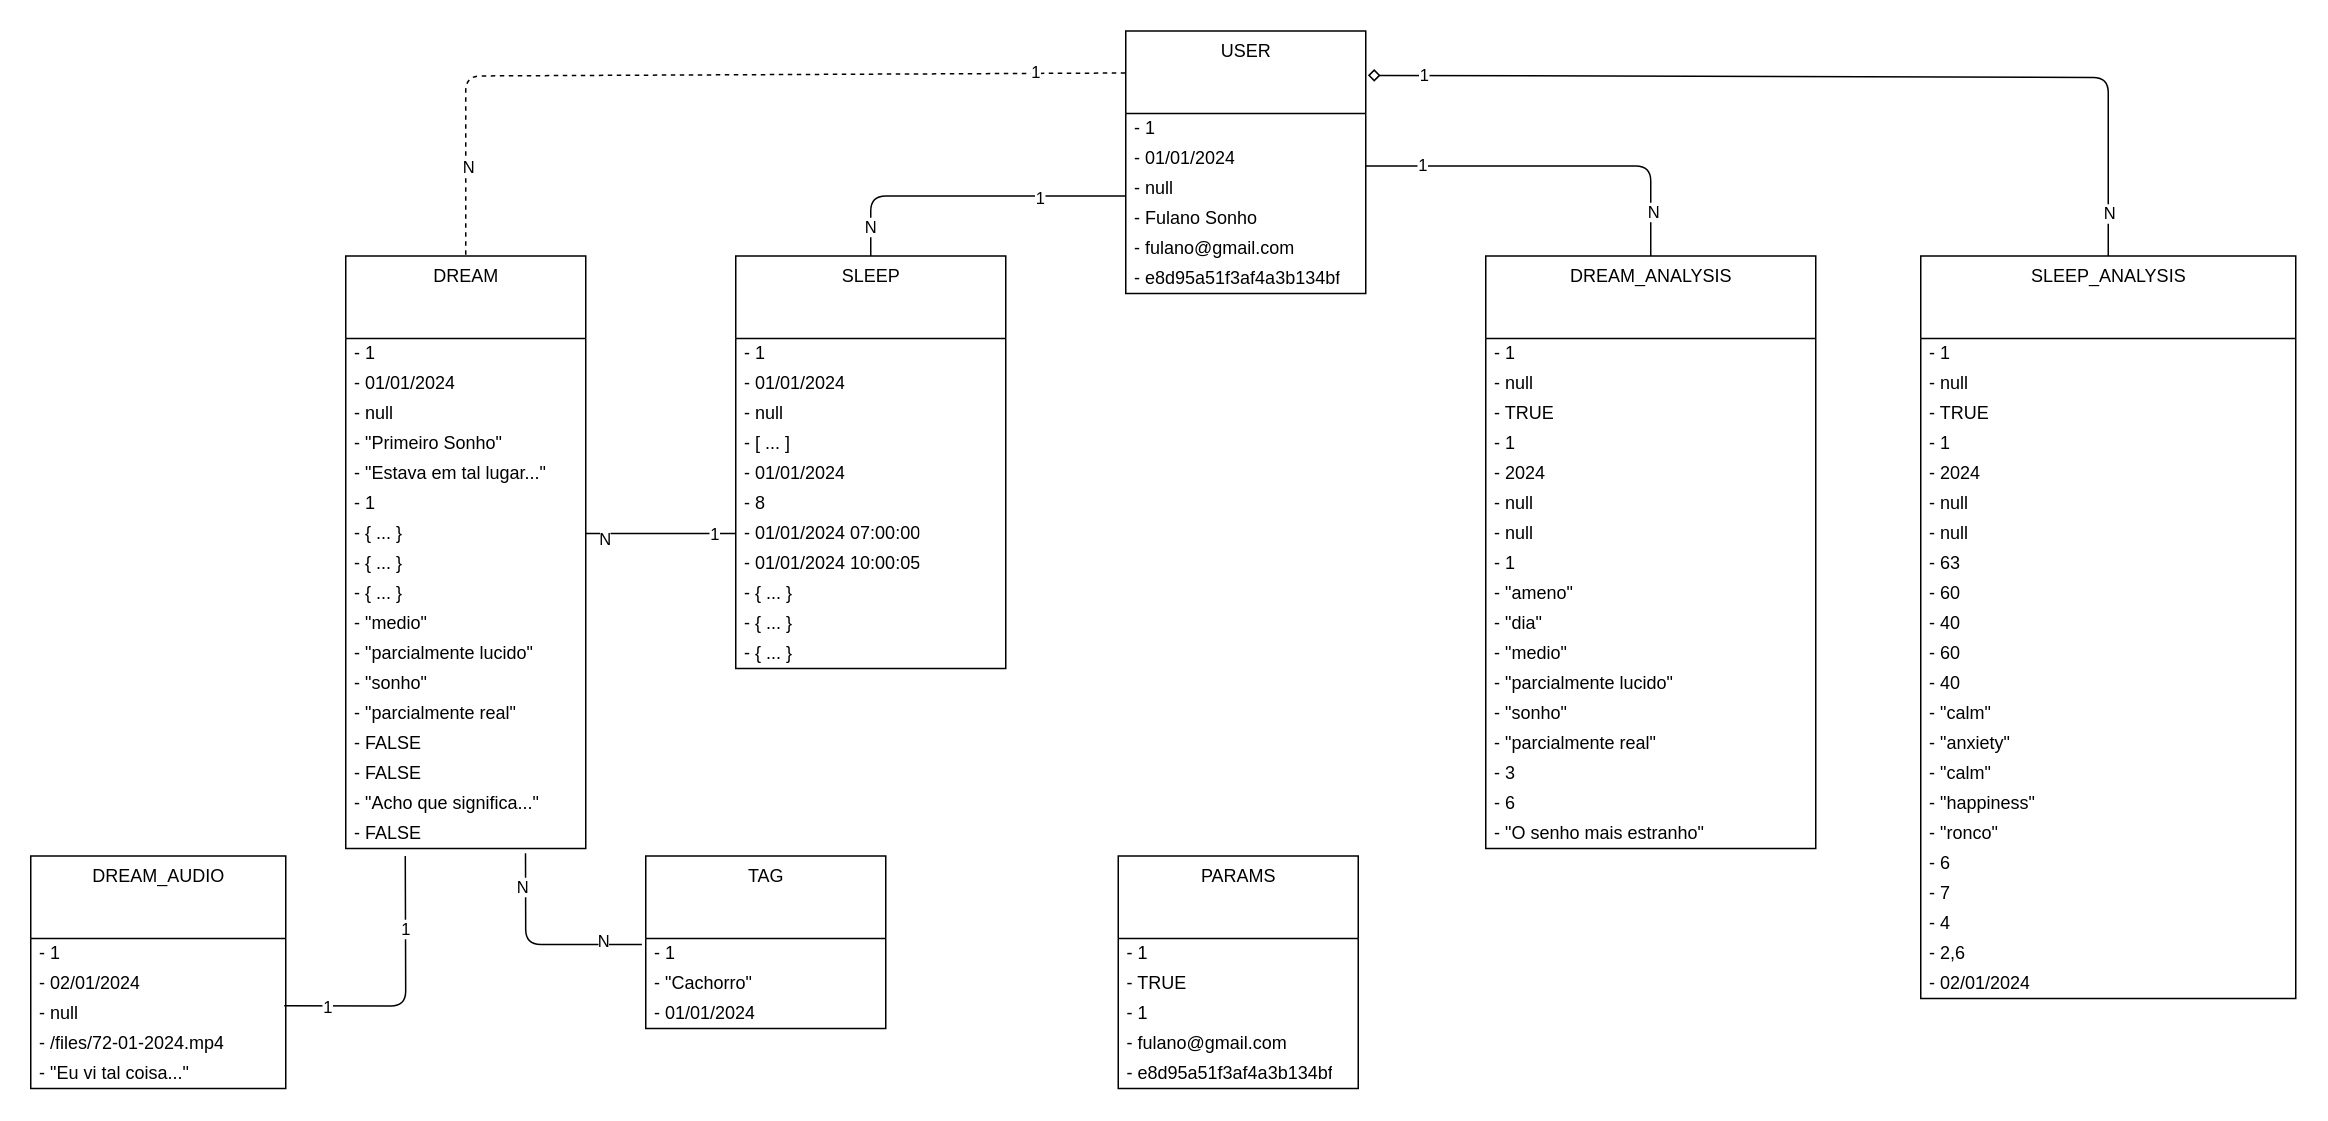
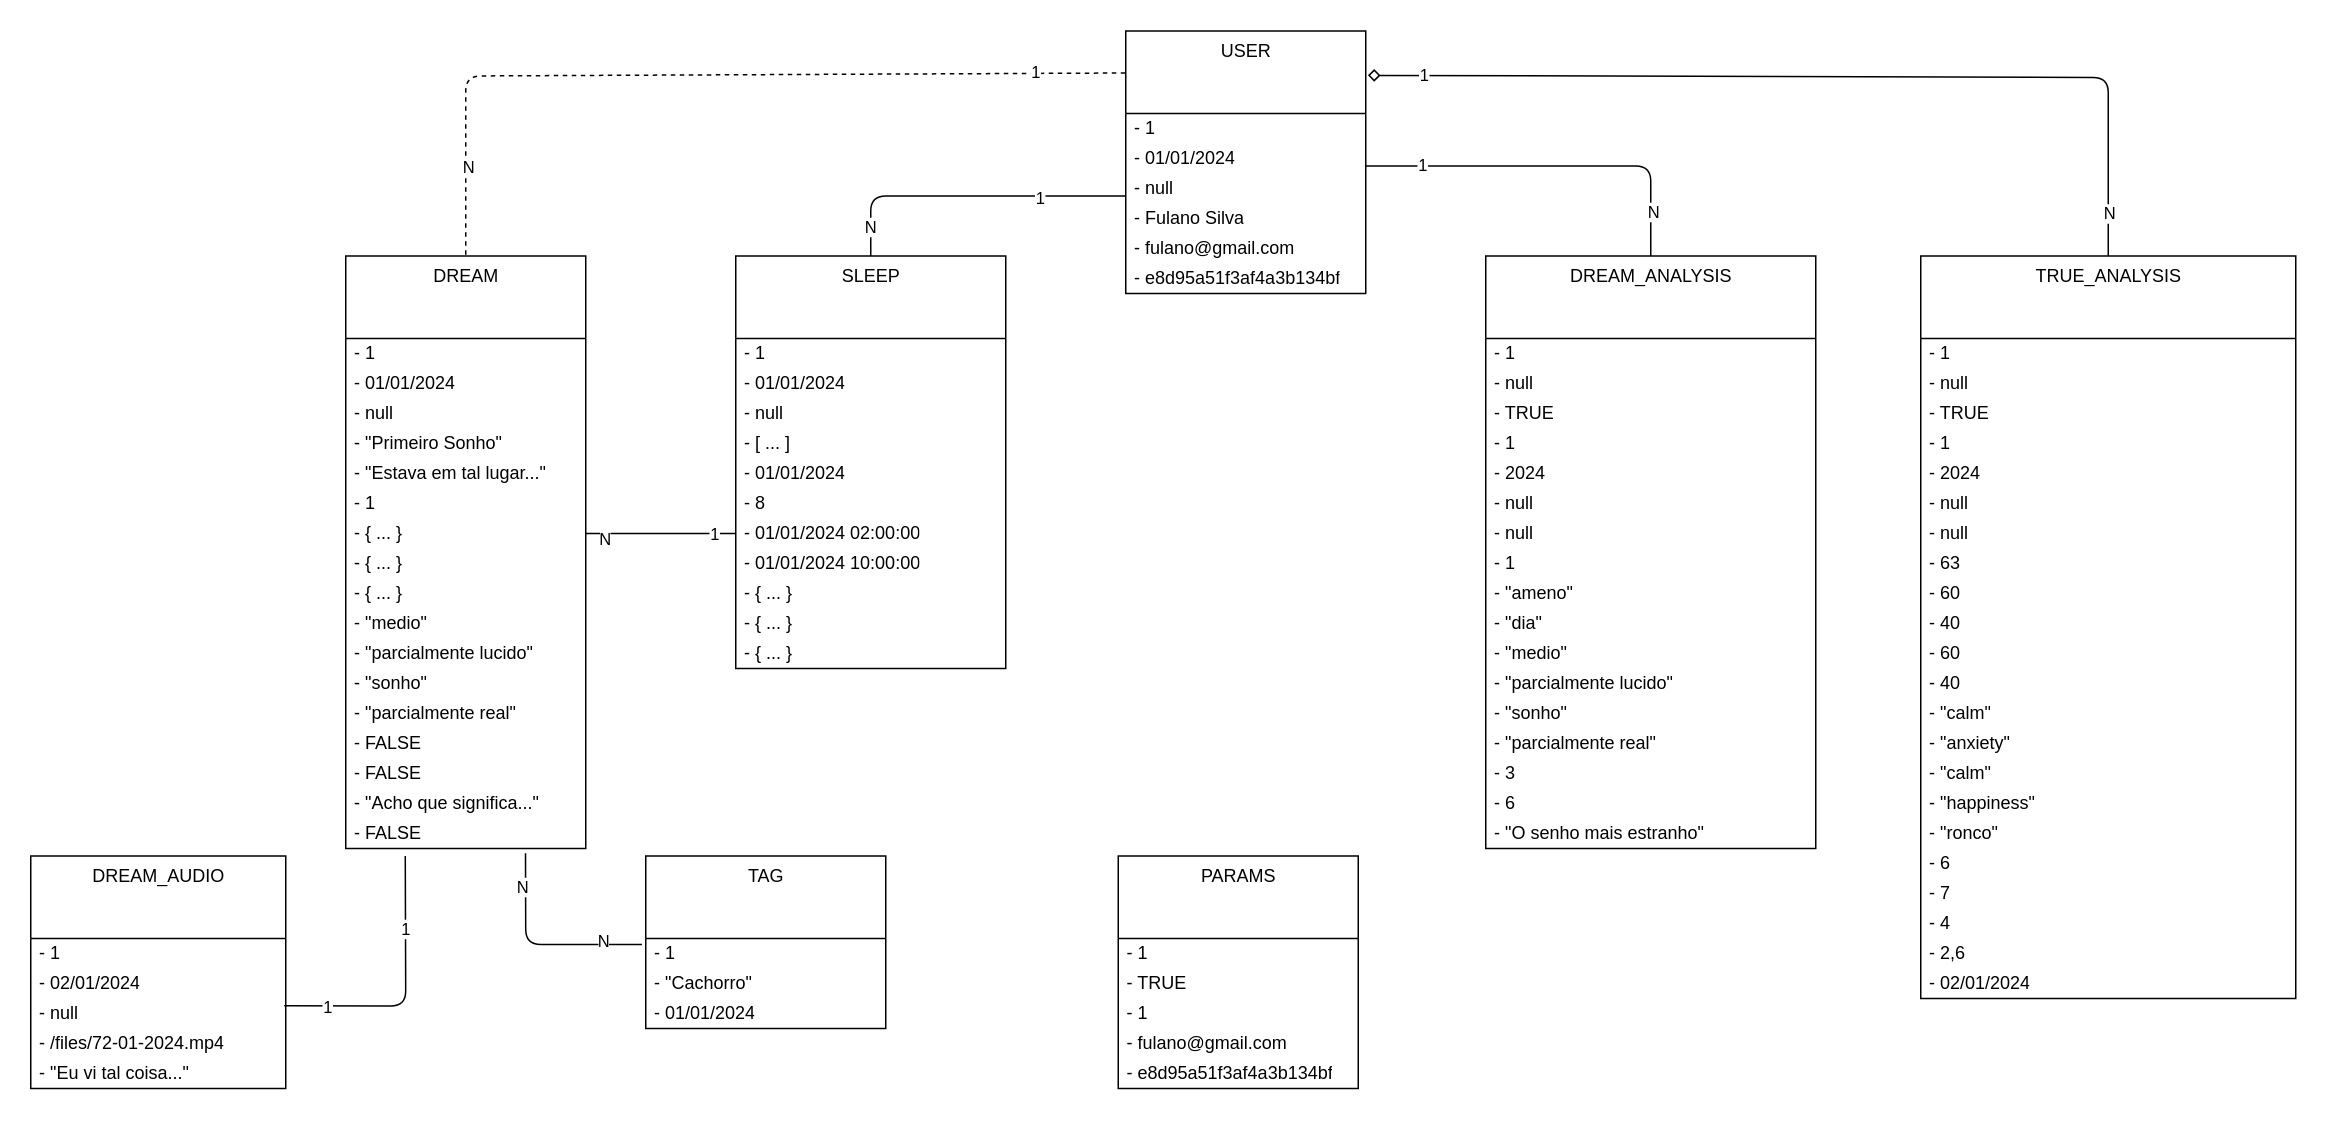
(1198, 218) -> (1194, 218)
(2109, 277) -> (2109, 277)
(841, 533) -> (841, 533)
(841, 563) -> (841, 563)
